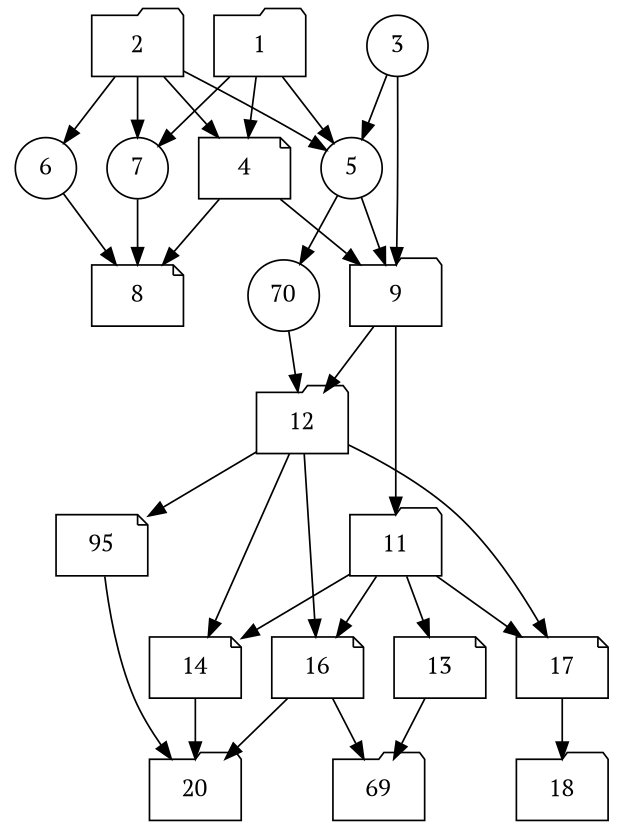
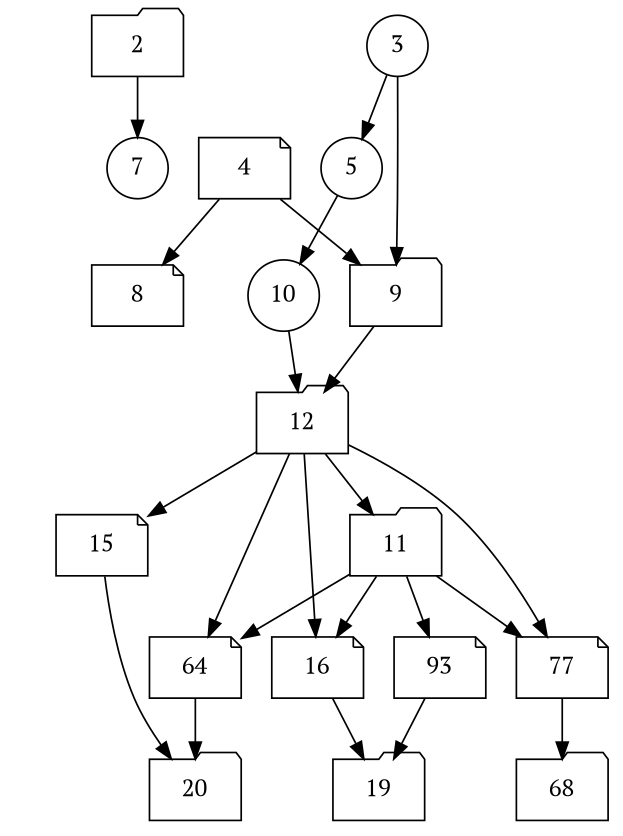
(260, 46) -> none
(186, 101) -> none
(242, 102) -> none
(46, 168) -> none
(138, 223) -> none
(371, 223) -> none
(284, 296) -> (284, 296)
(396, 412) -> (344, 477)
(102, 545) -> (102, 545)
(195, 668) -> (195, 668)
(440, 668) -> (440, 668)
(562, 668) -> (562, 668)
(263, 723) -> none
(379, 790) -> (379, 790)
(562, 790) -> (562, 790)
